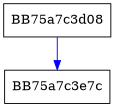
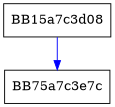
(57, 20) -> (57, 20)
